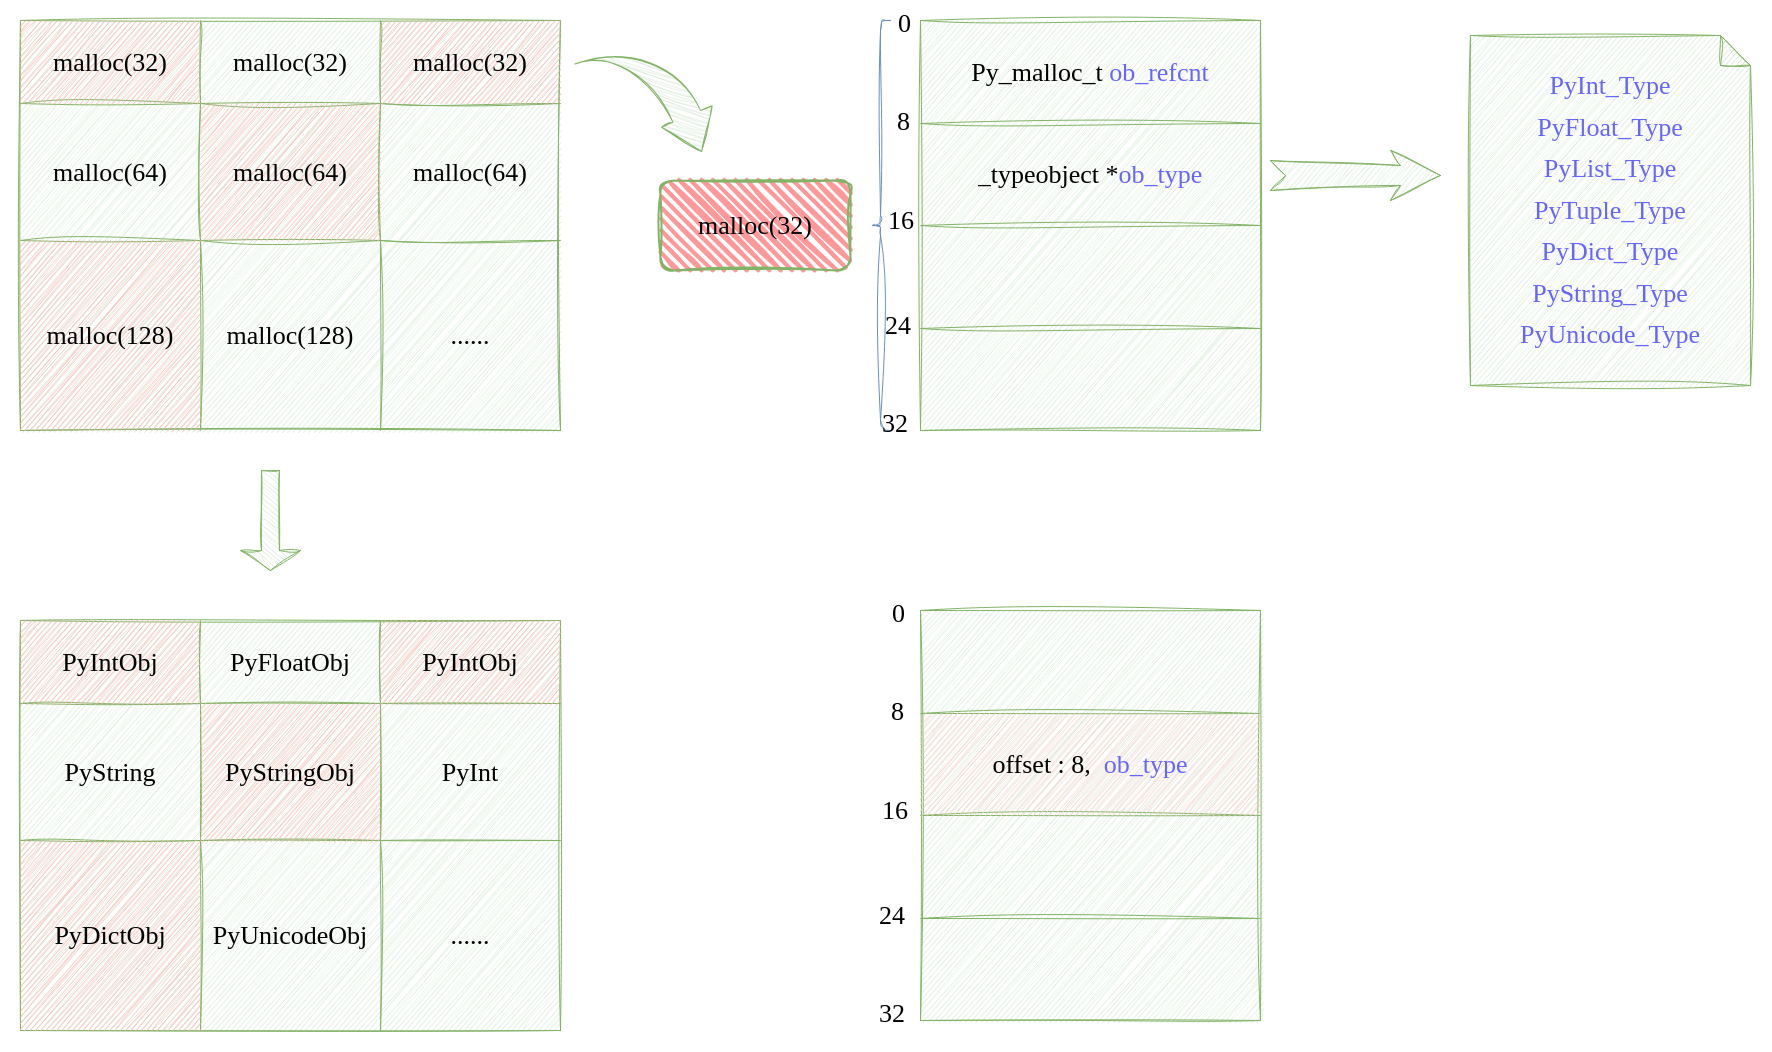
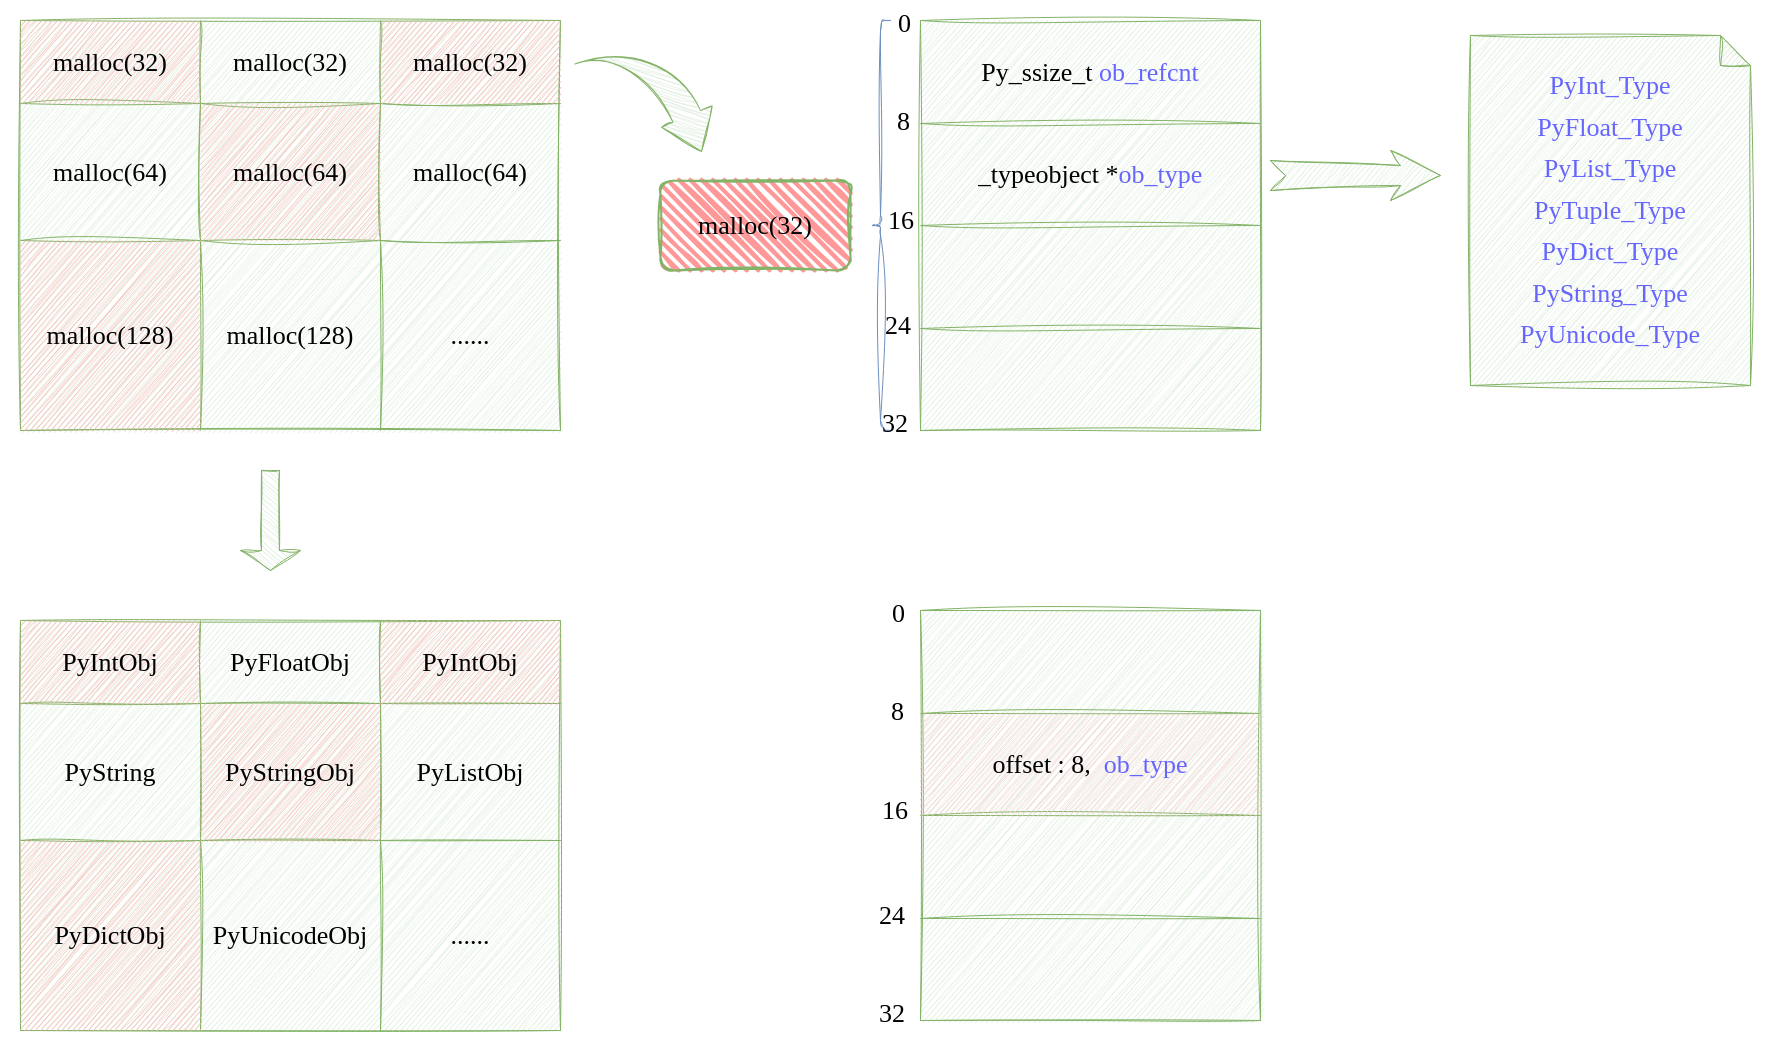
(1091, 73) -> (1091, 73)
(471, 773) -> (471, 773)
